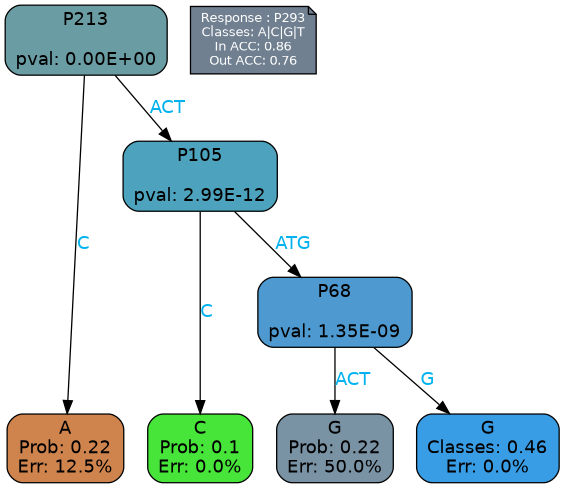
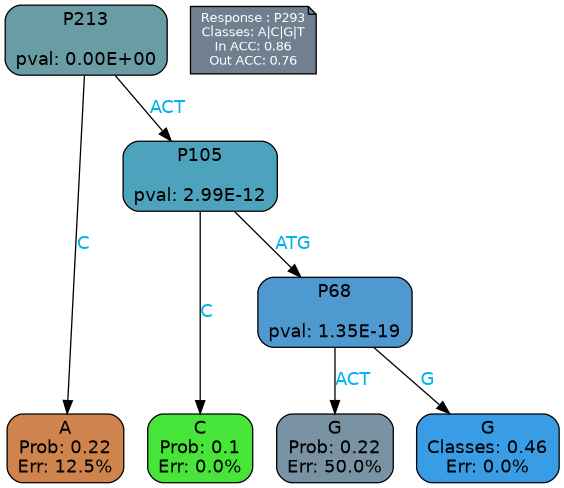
(335, 312) -> (335, 312)
